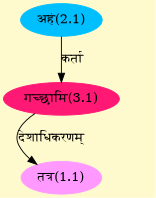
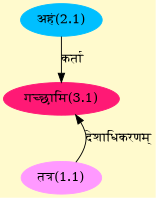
(17, 135) -> (86, 143)
